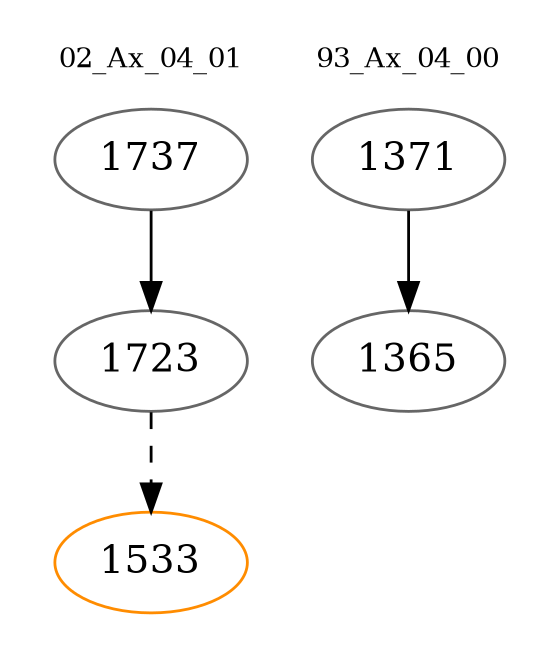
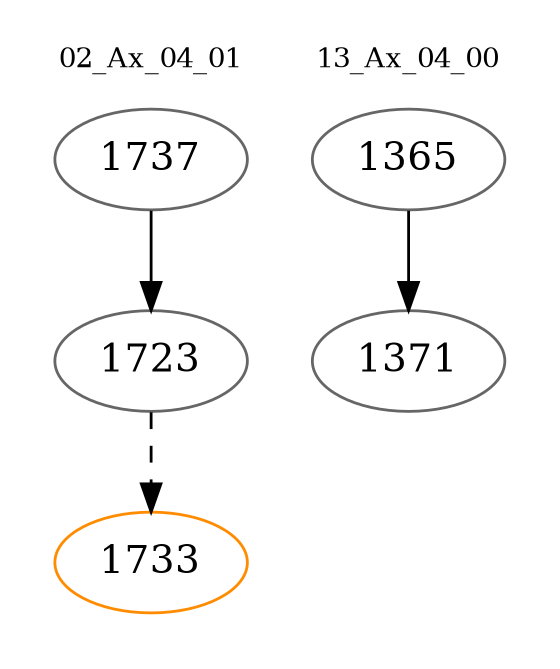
(409, 60) -> (409, 60)
(409, 247) -> (409, 247)
(151, 563) -> (151, 563)
